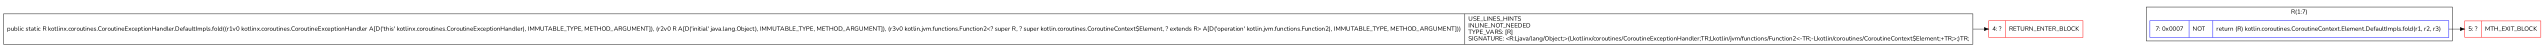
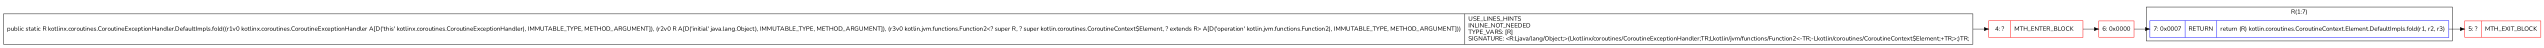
(2044, 29) -> (2044, 29)
none -> (2116, 29)
(2199, 29) -> (2201, 29)
